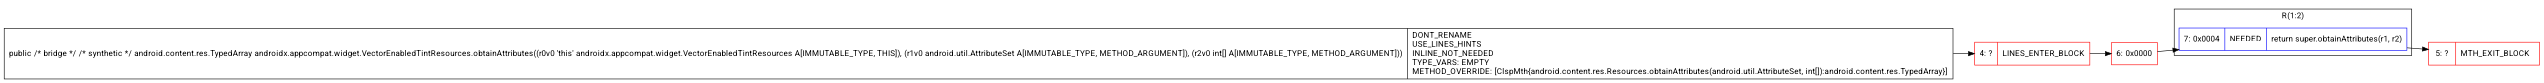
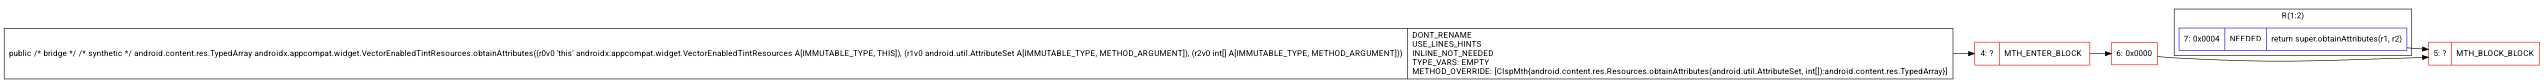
(2165, 51) -> (2290, 61)
(2044, 53) -> (2043, 53)
(2495, 53) -> (2496, 53)
